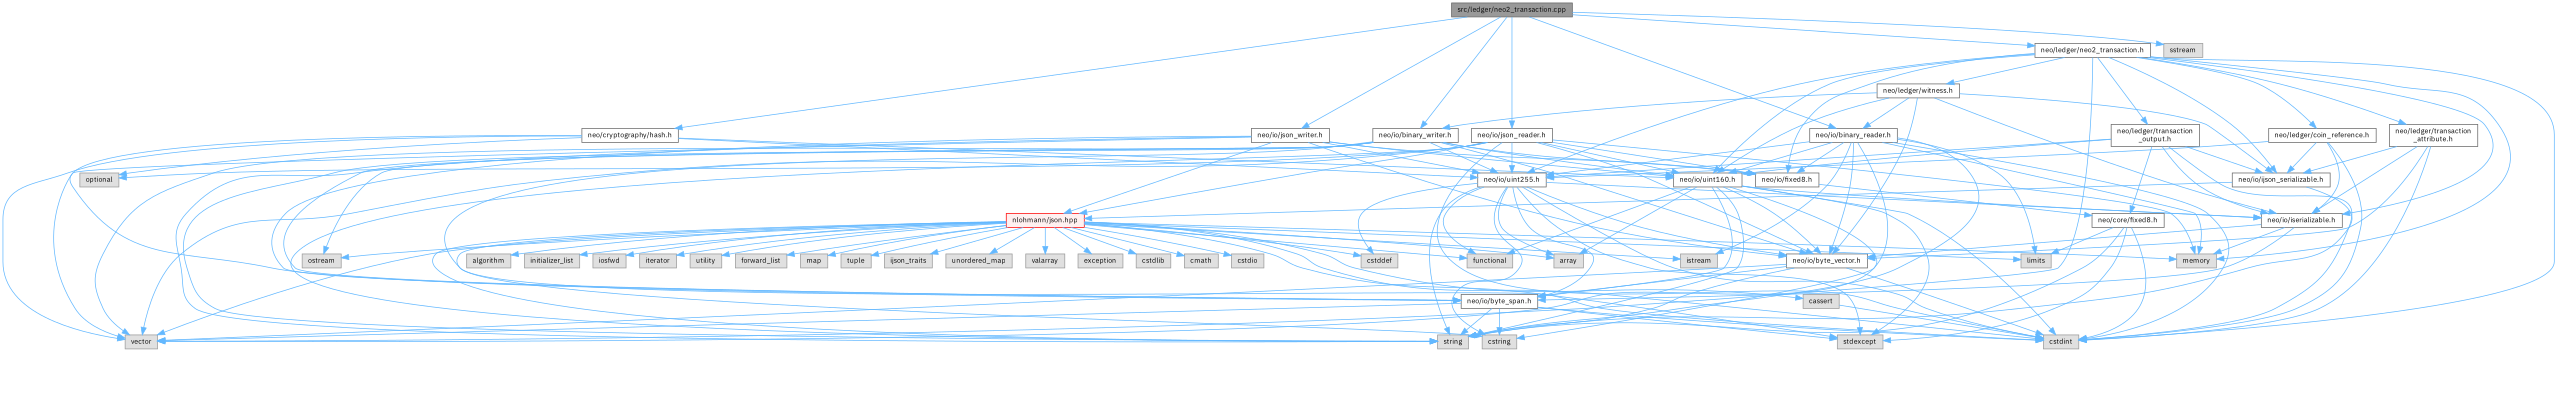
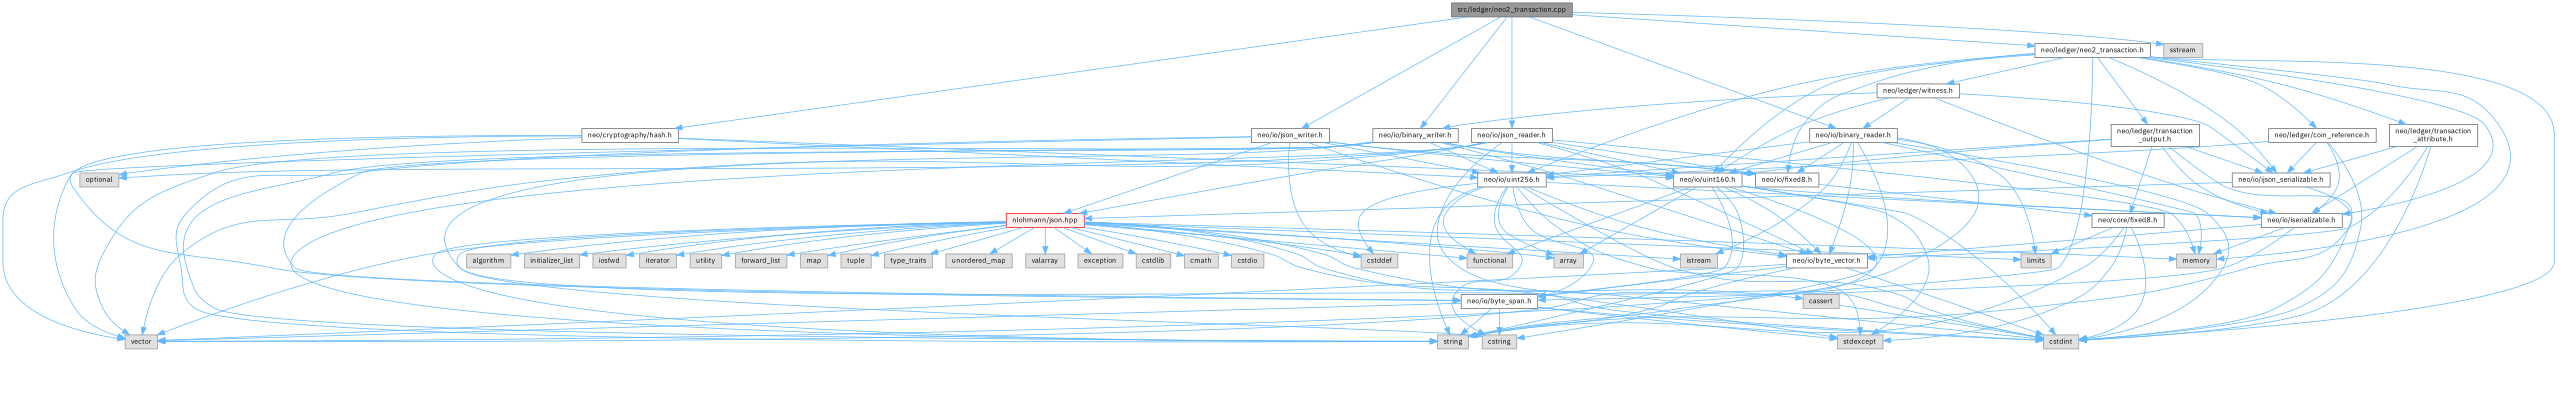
(1888, 178) -> none
(1512, 180) -> (1512, 180)
(275, 229) -> (1299, 217)
(322, 261) -> none
(908, 261) -> (908, 261)
